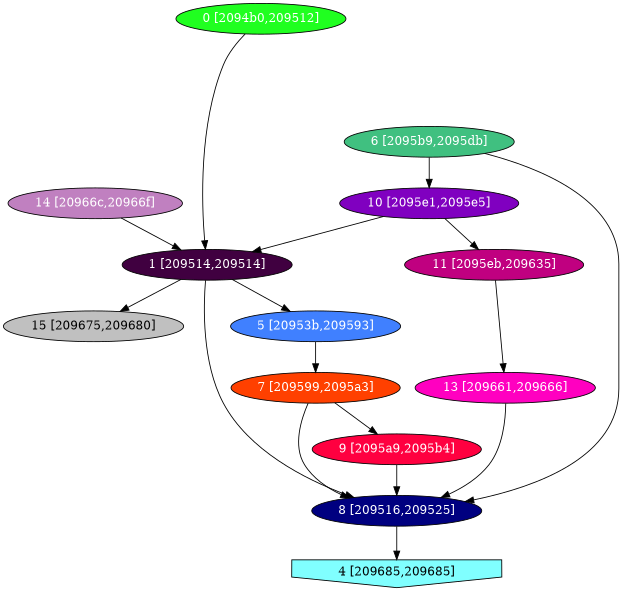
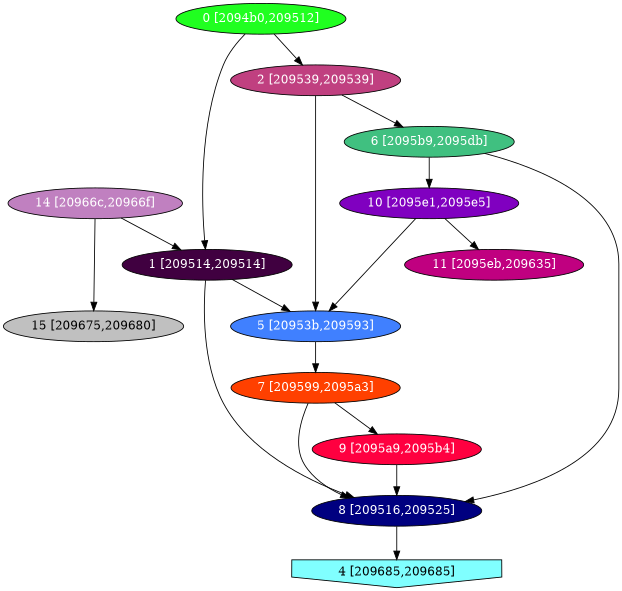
none -> (316, 80)
(322, 233) -> (375, 262)
(154, 293) -> (94, 260)
(505, 388) -> none
